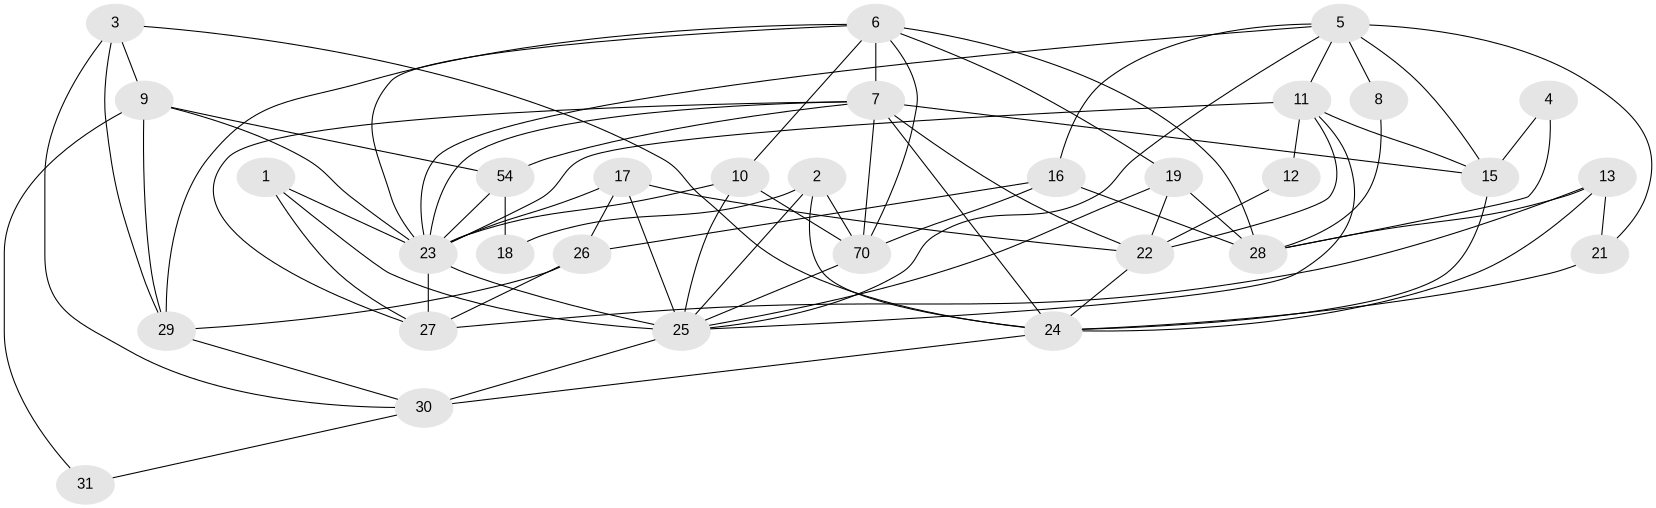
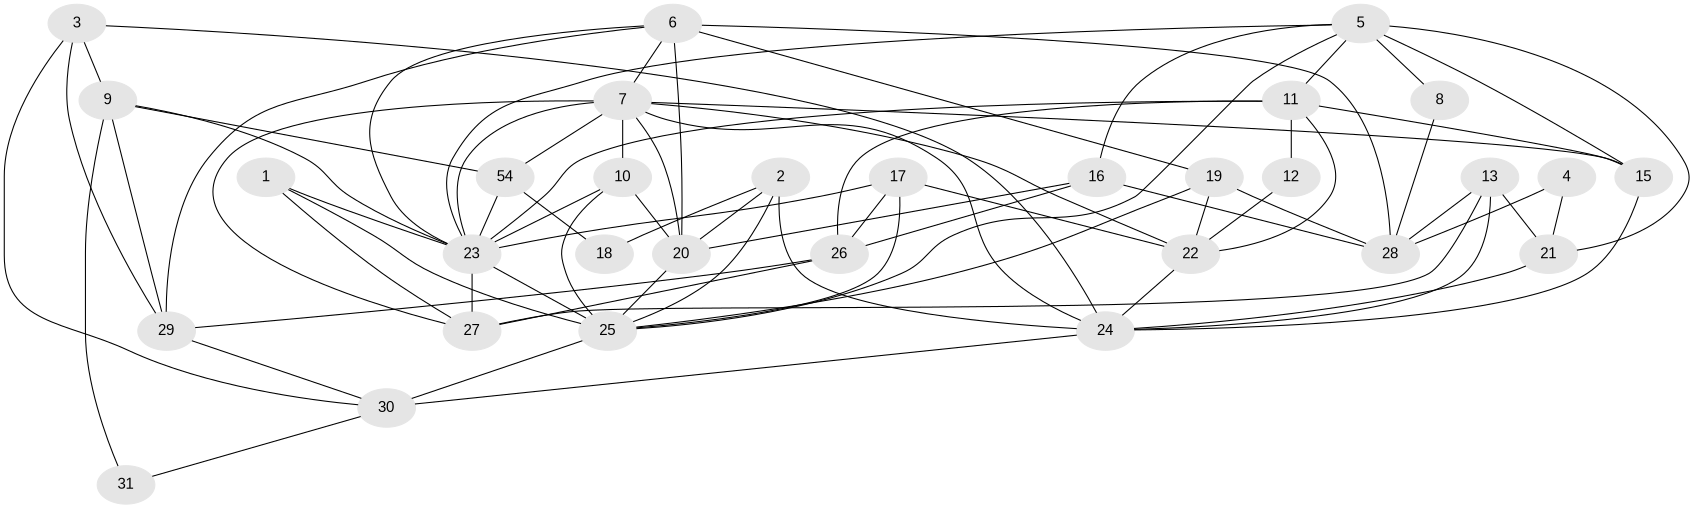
(813, 95) -> (623, 139)
(1519, 139) -> (1558, 216)
(862, 254) -> (681, 254)
(1061, 308) -> (955, 123)
